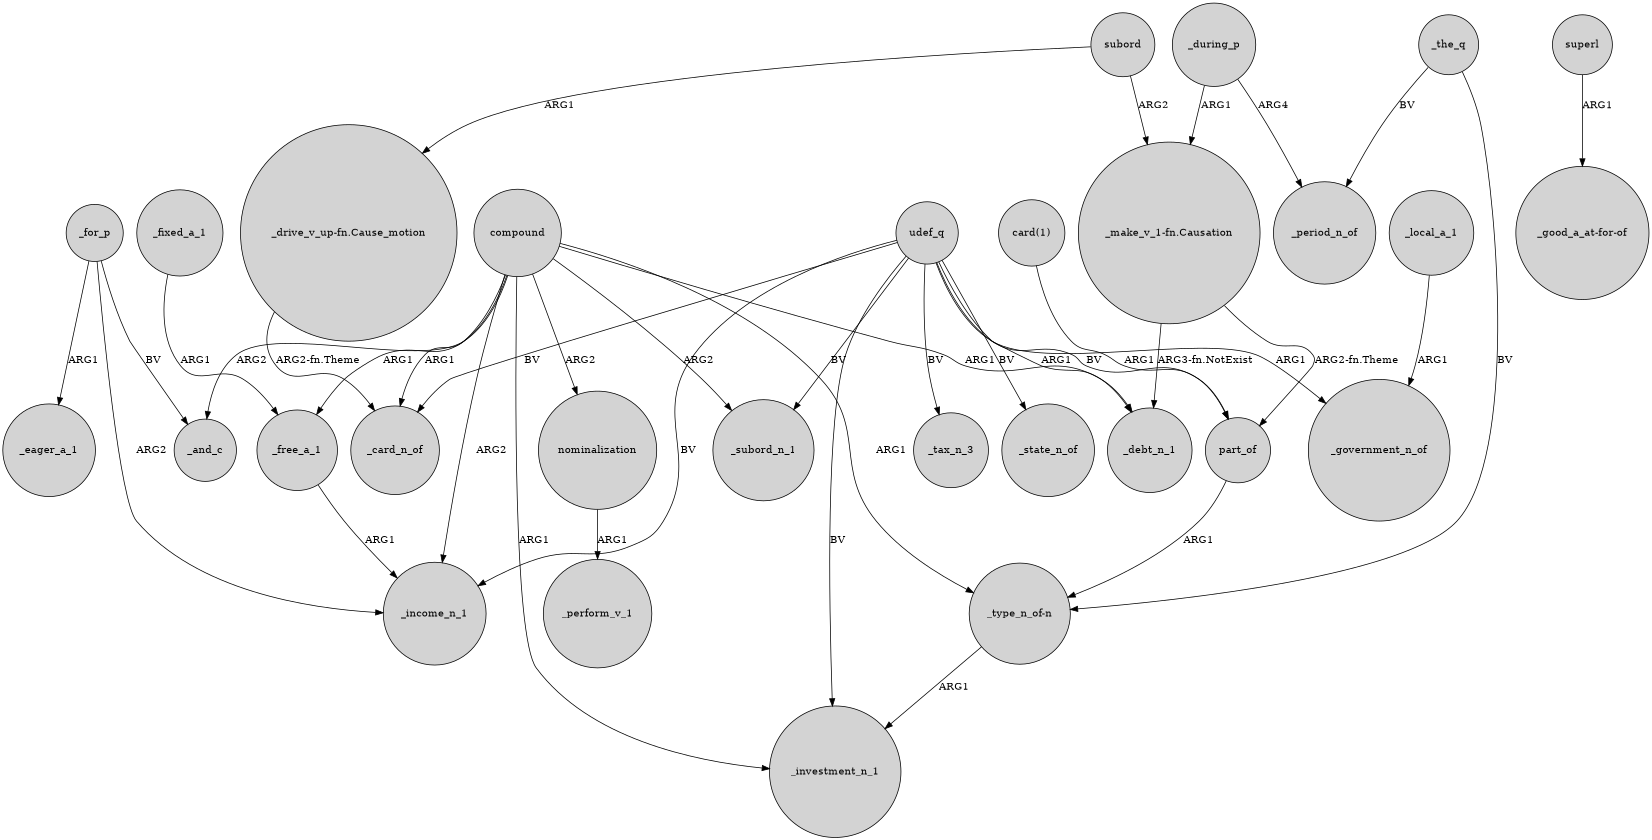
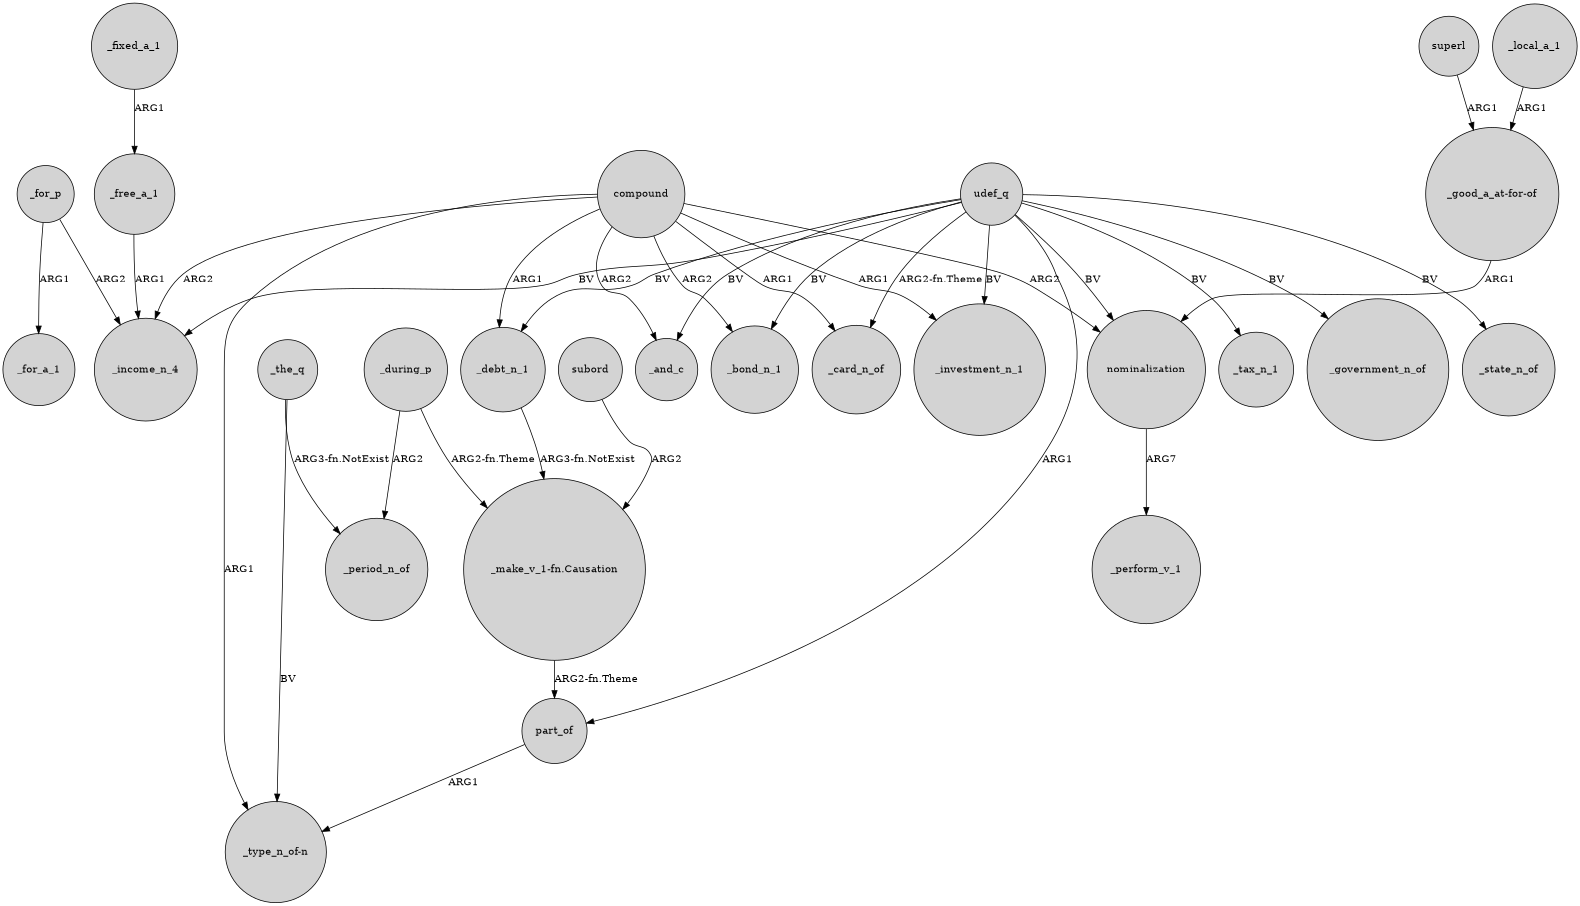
(1217, 106) -> (493, 460)
(1273, 106) -> (408, 460)
(1407, 106) -> (342, 460)
(349, 233) -> none
(1032, 233) -> none
none -> (1065, 261)
none -> (1343, 295)
(1423, 327) -> (1518, 105)
(132, 345) -> (760, 257)
(380, 356) -> none
(532, 360) -> (941, 280)
(1057, 360) -> (662, 280)
(1094, 360) -> (1058, 460)
(1291, 360) -> (1277, 280)
(1158, 362) -> (533, 439)
(49, 450) -> (39, 370)
(763, 450) -> (755, 370)
(951, 450) -> (1256, 370)
(613, 540) -> (1162, 460)
(435, 614) -> (146, 370)
(936, 685) -> none
